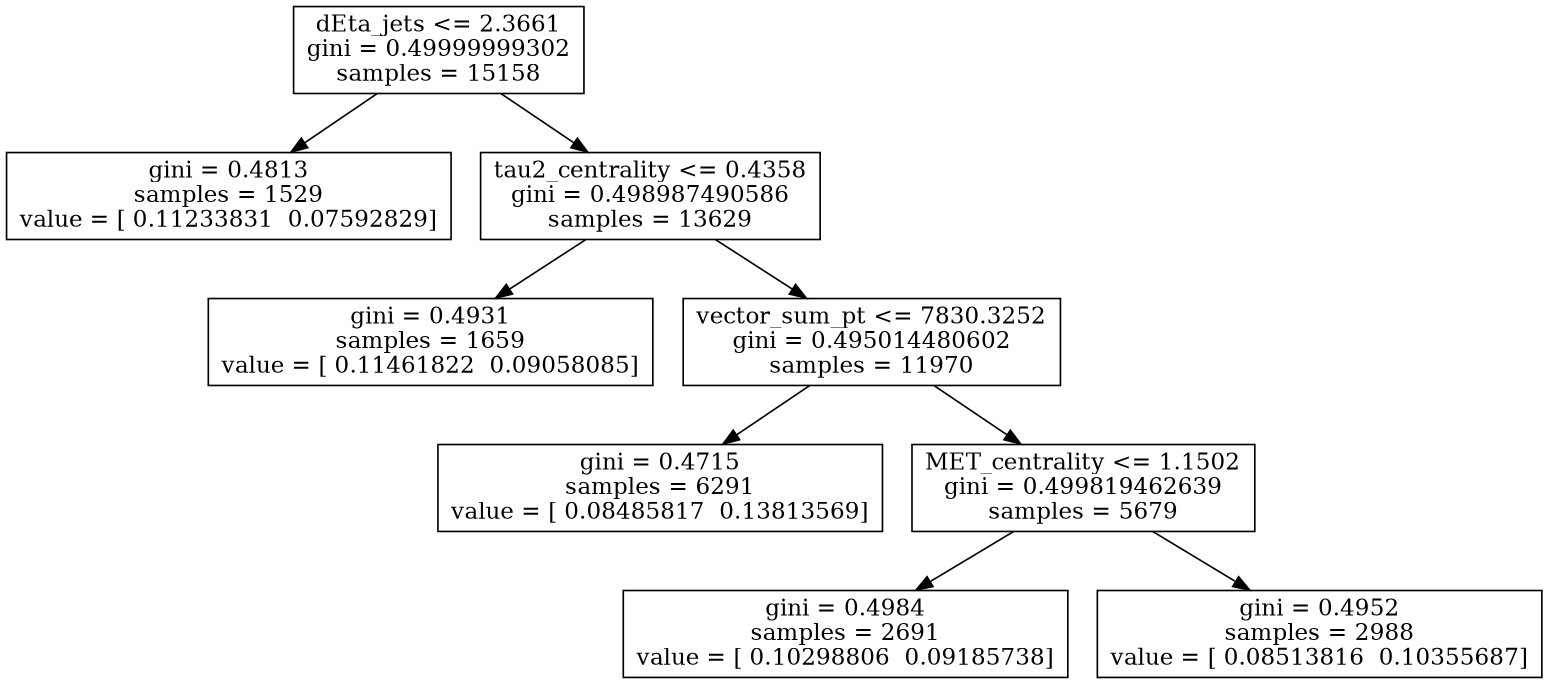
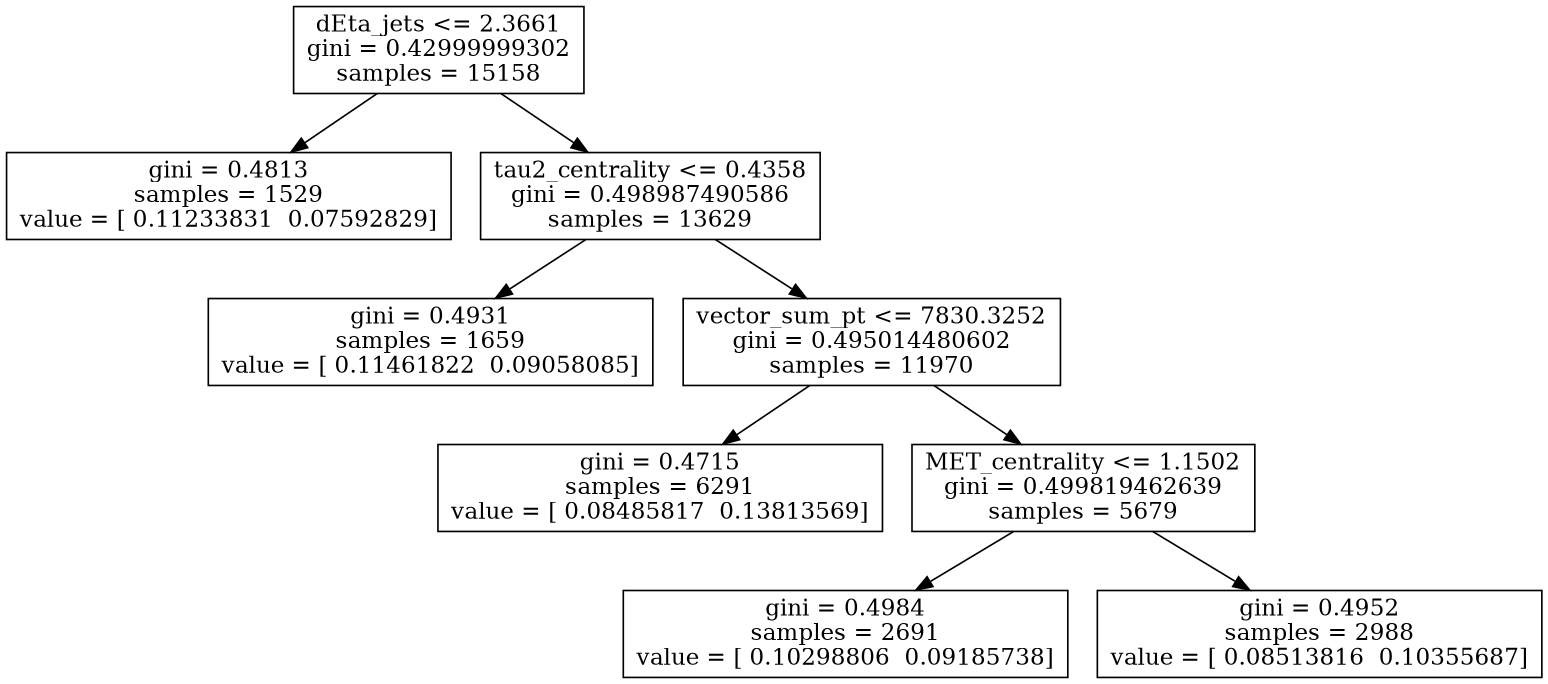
(439, 50) -> (439, 50)
